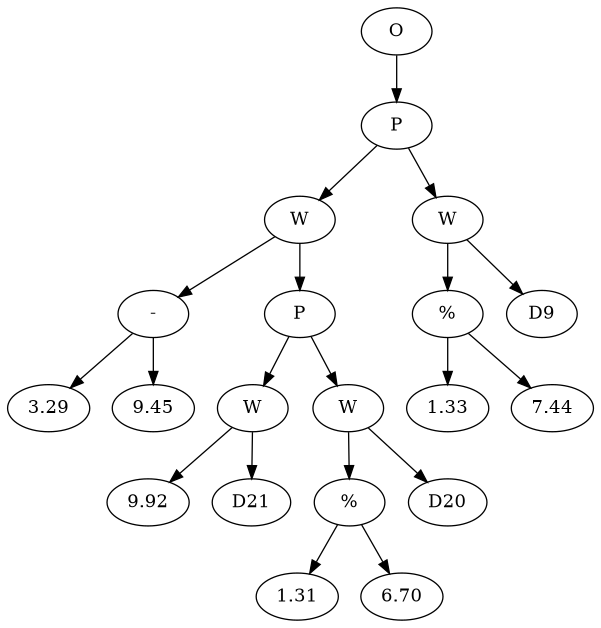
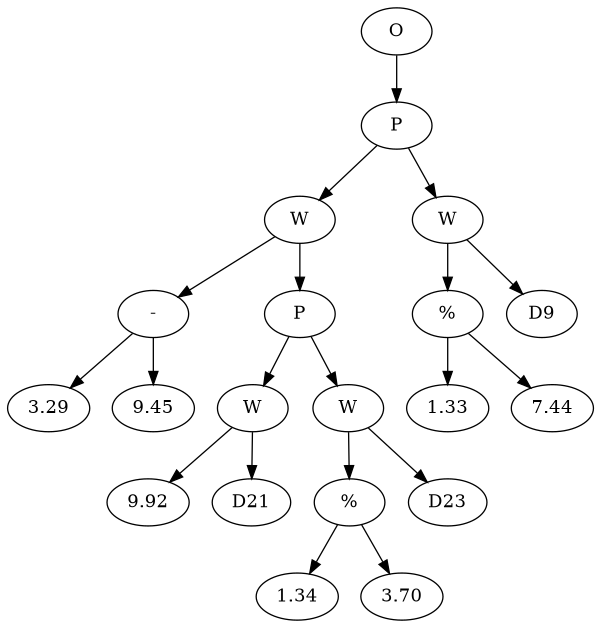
(448, 502) -> (448, 502)
(297, 597) -> (297, 597)
(402, 597) -> (402, 597)
